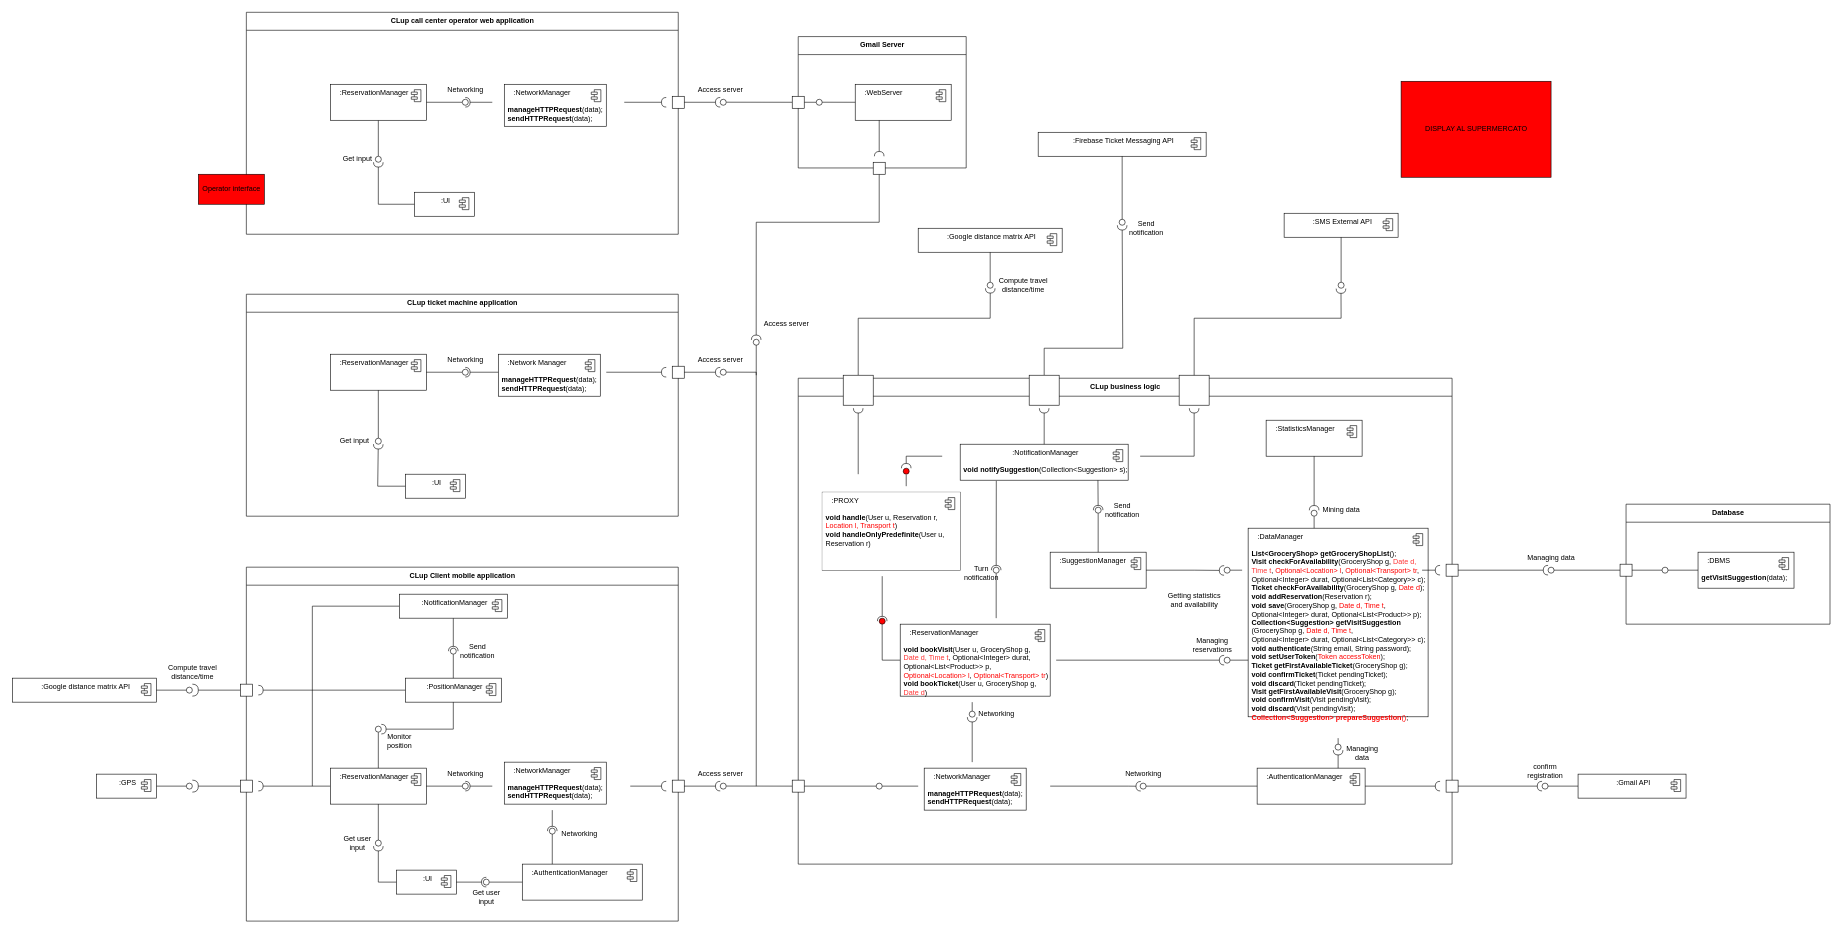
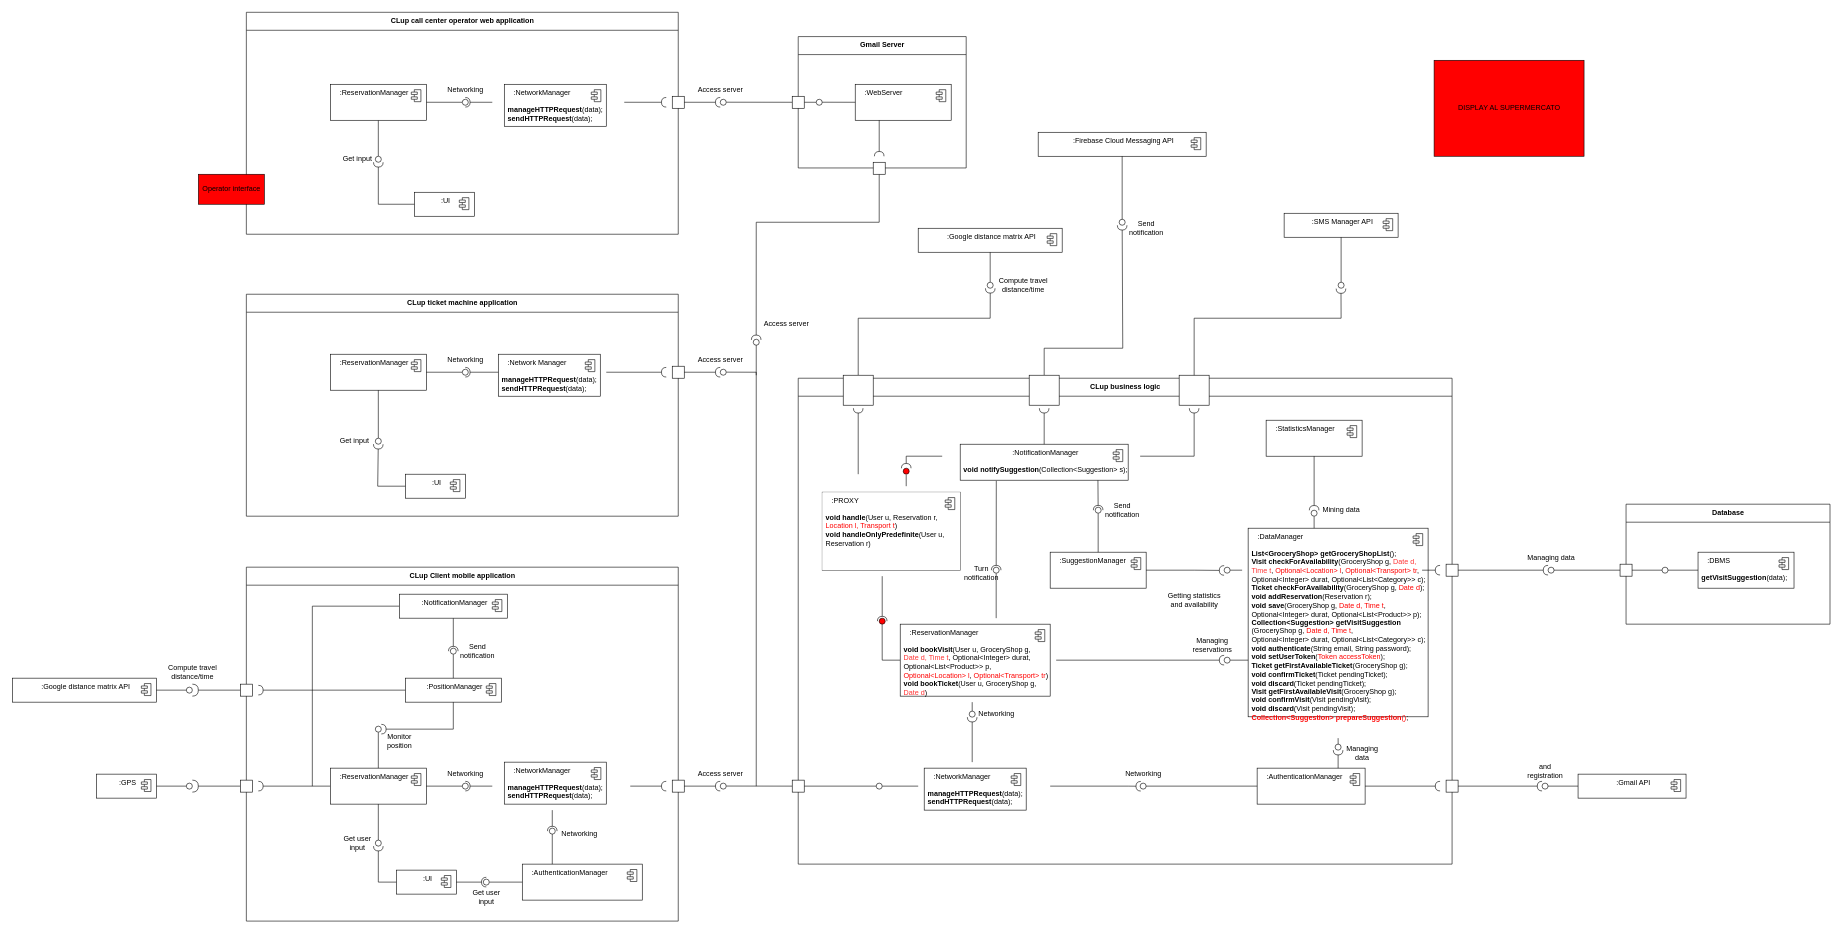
(1476, 129) -> (1509, 108)
(1124, 141) -> (1124, 141)
(1343, 222) -> (1343, 222)
(1546, 771) -> (1546, 771)
